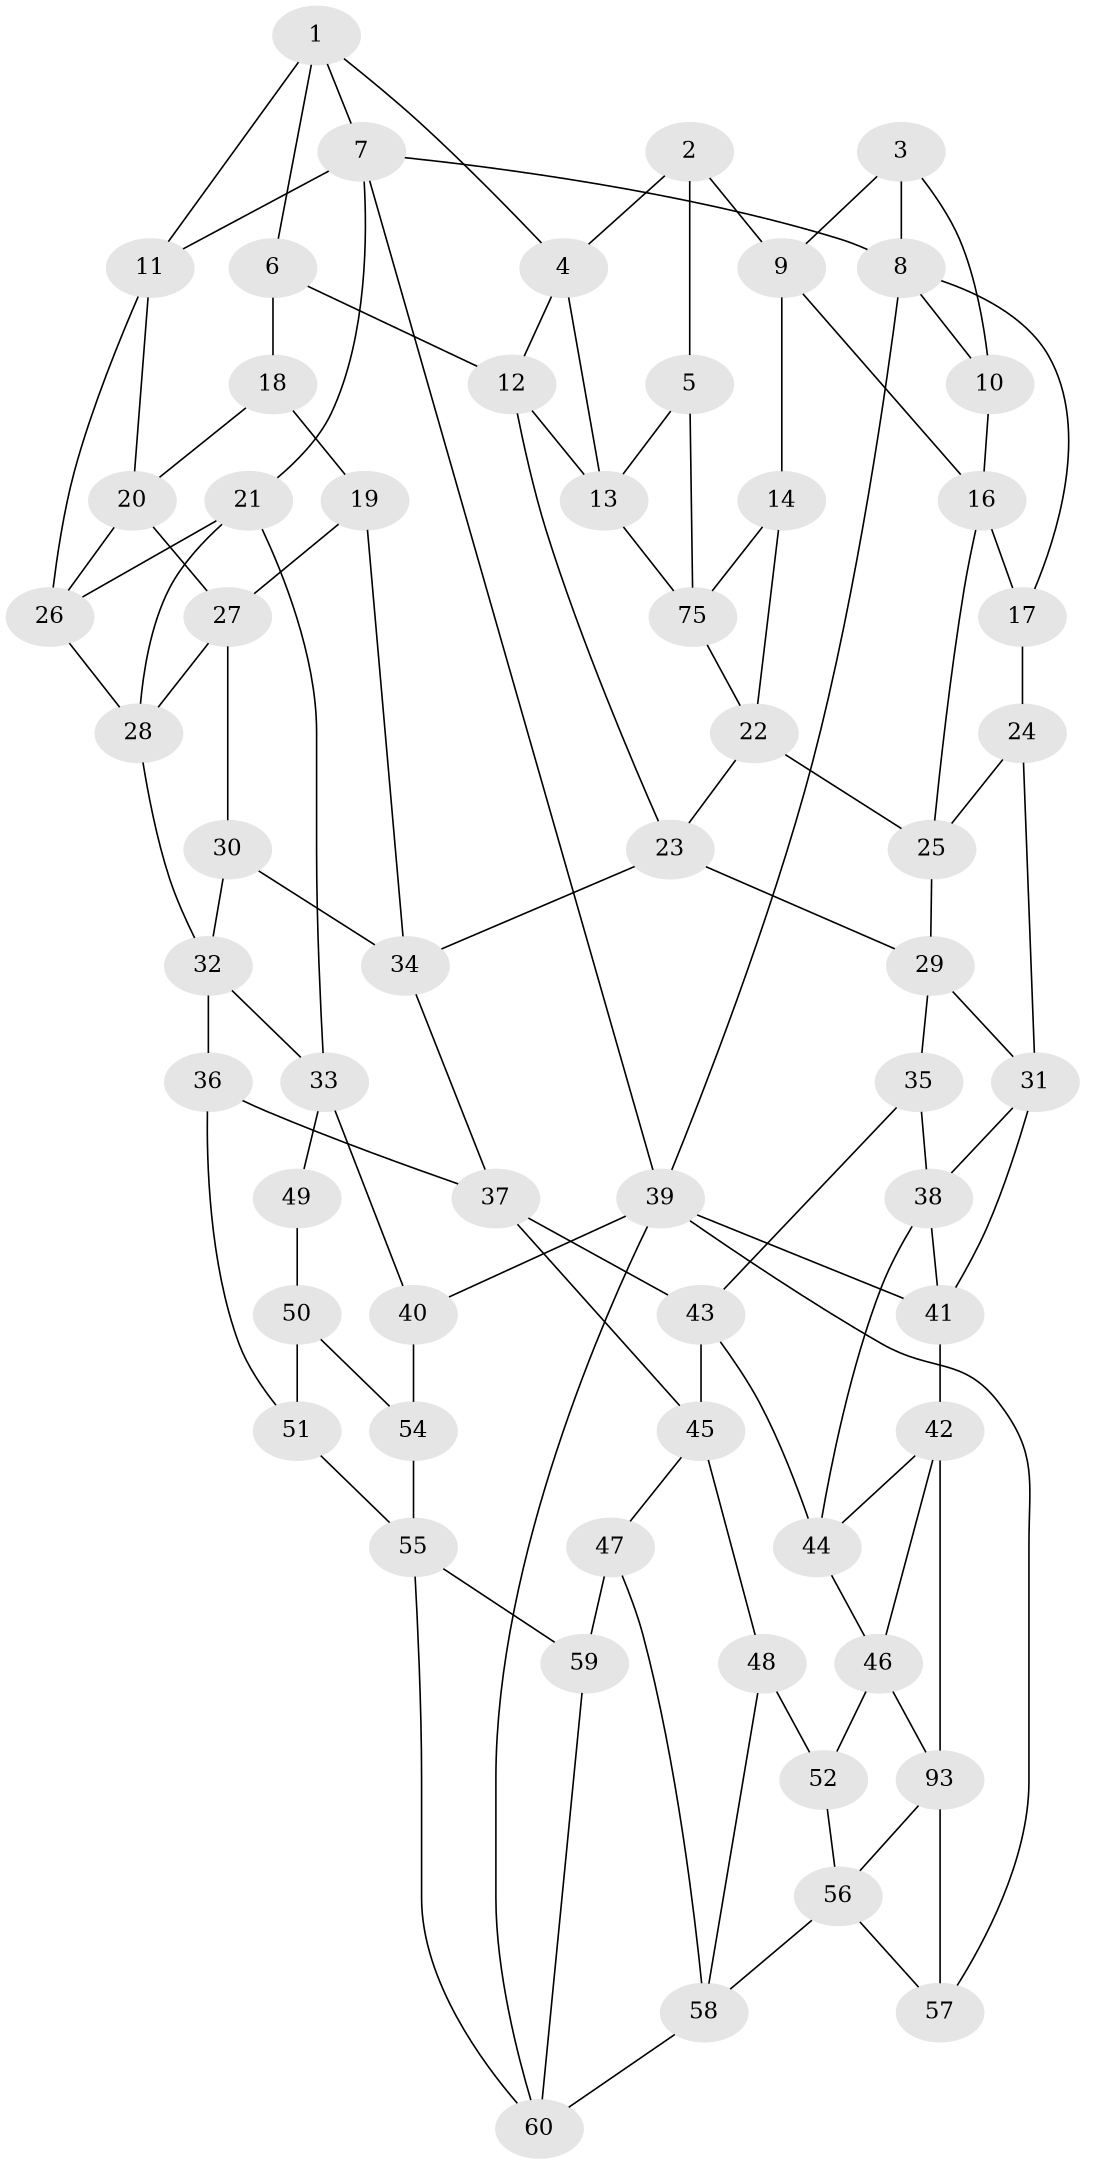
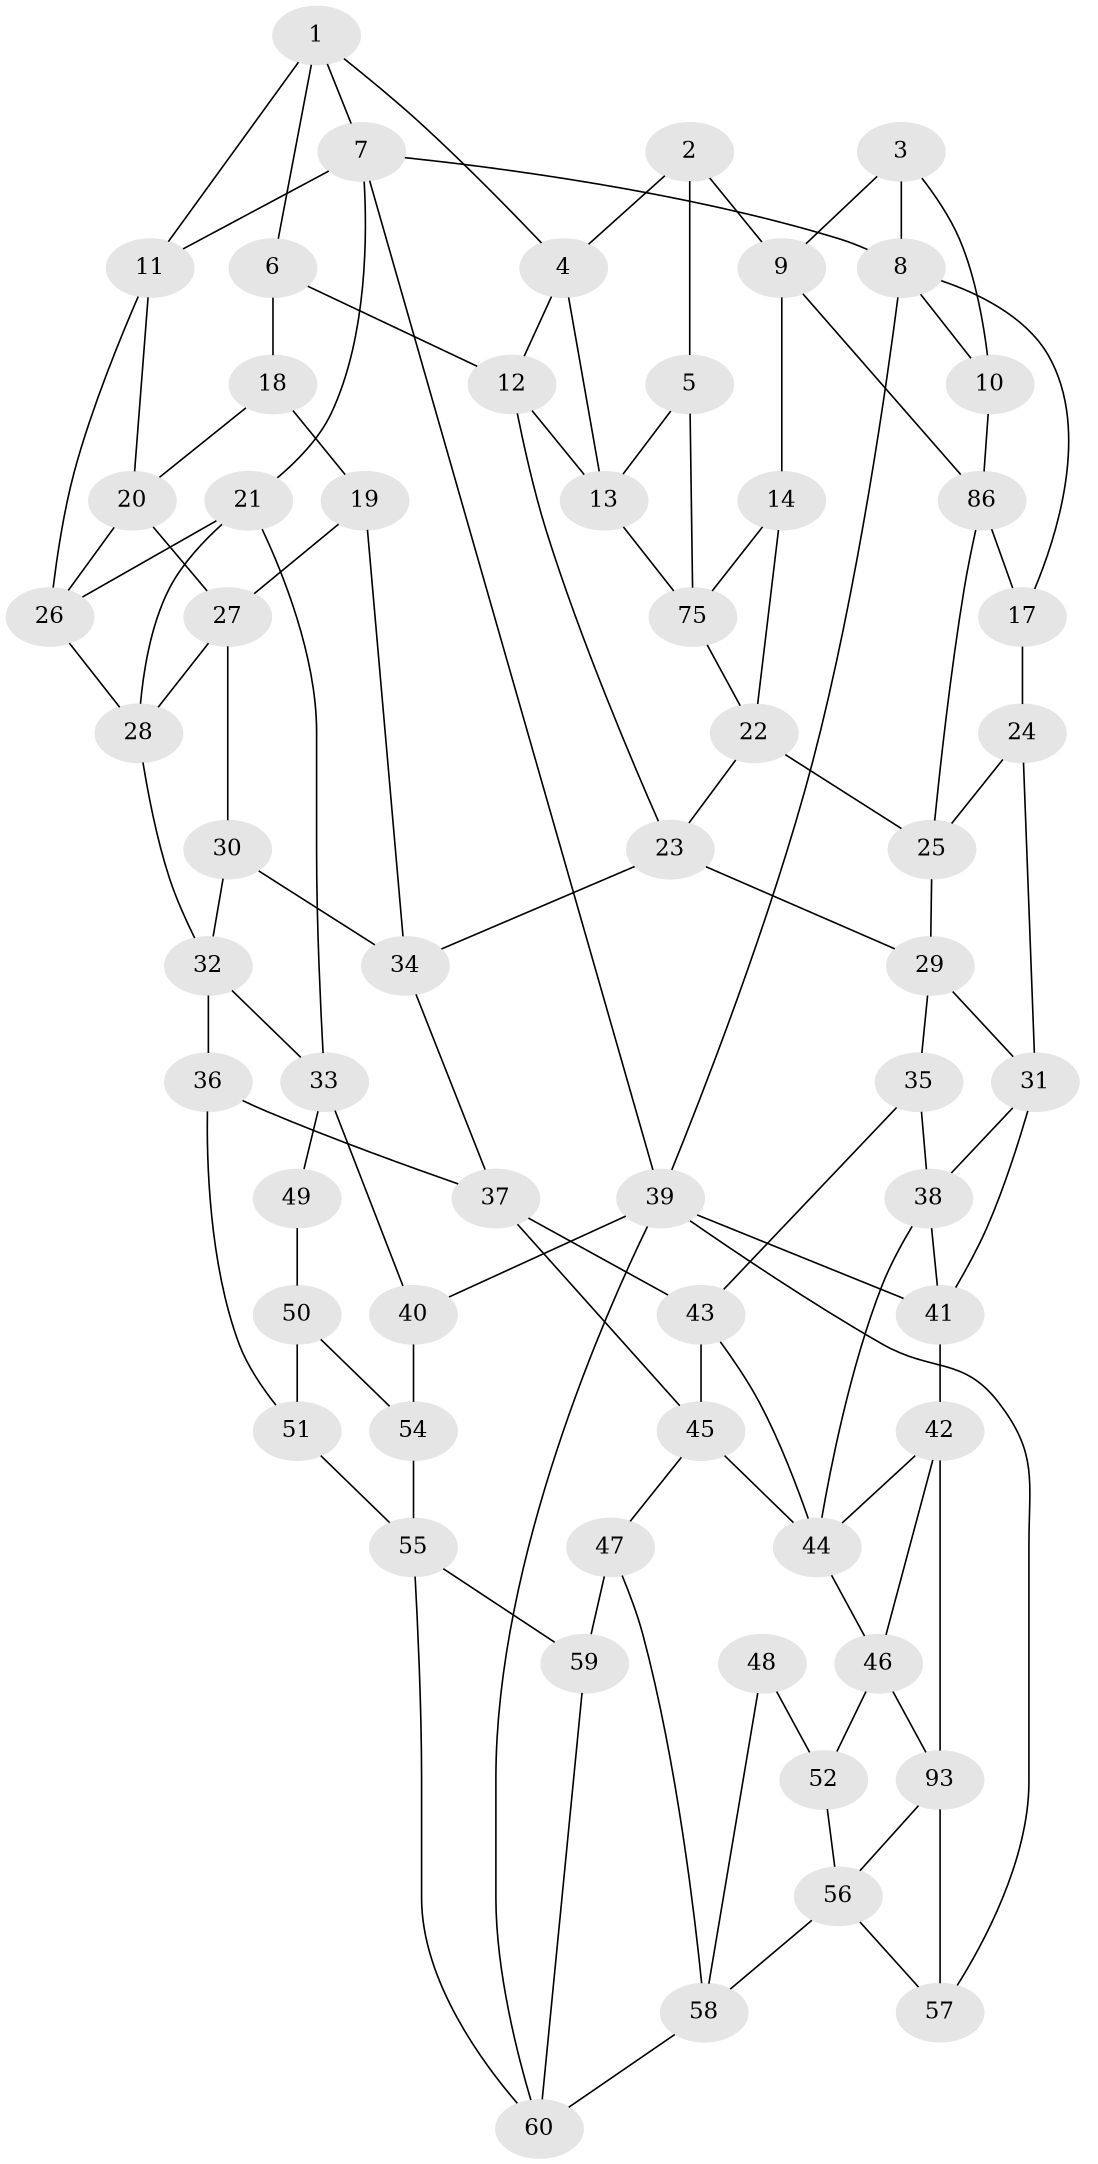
(982, 501) -> (982, 501)
(732, 1547) -> (759, 1489)
